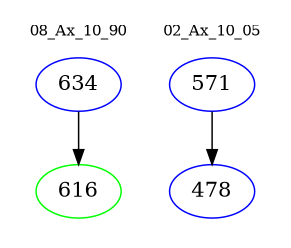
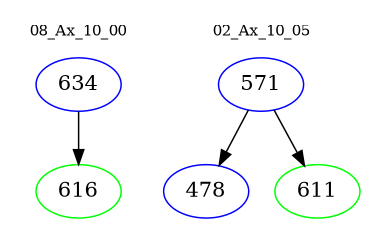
(79, 32) -> (79, 32)
none -> (317, 191)
